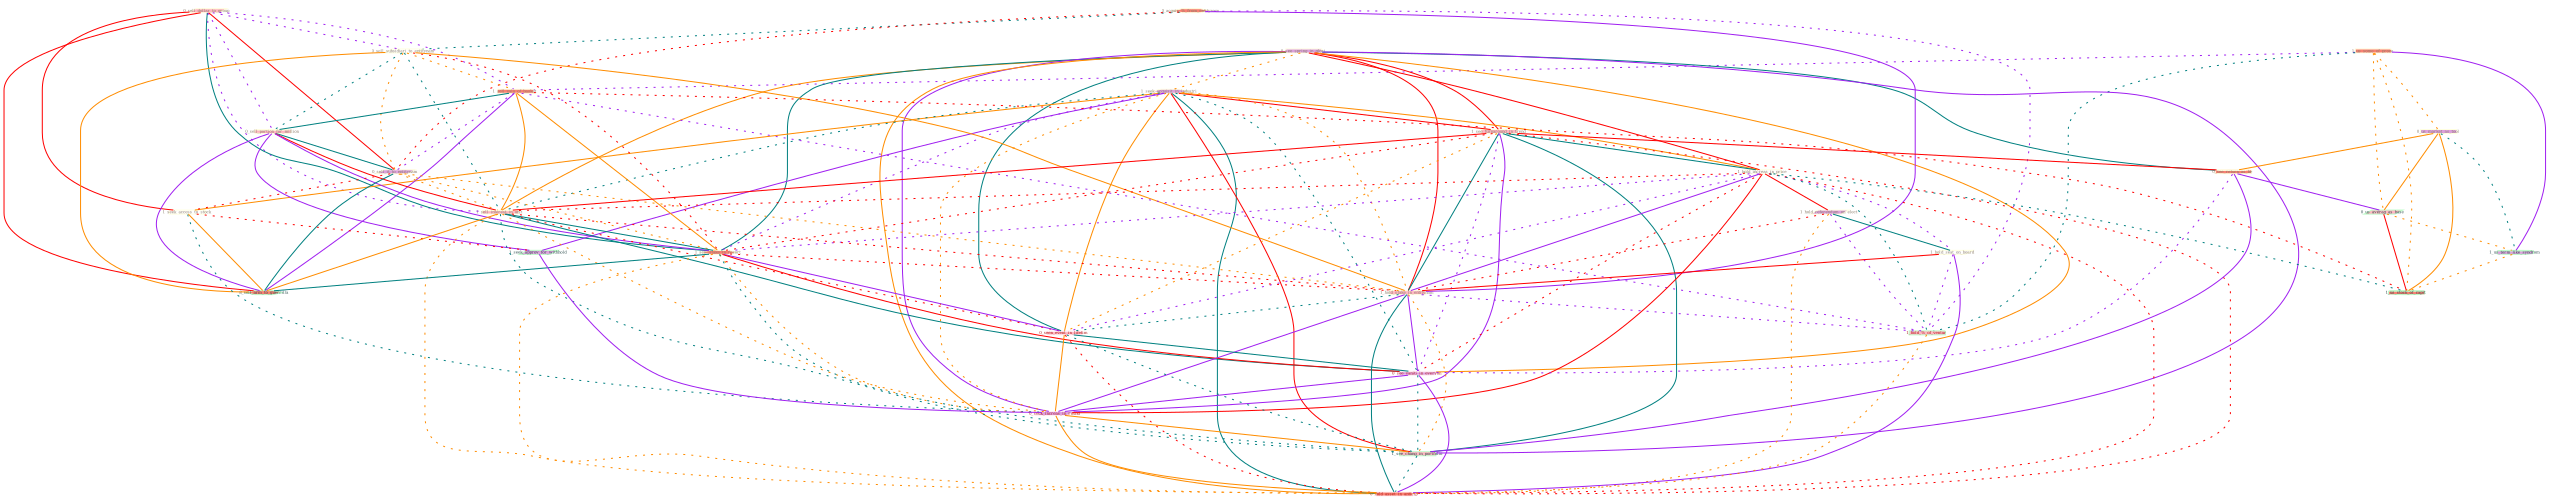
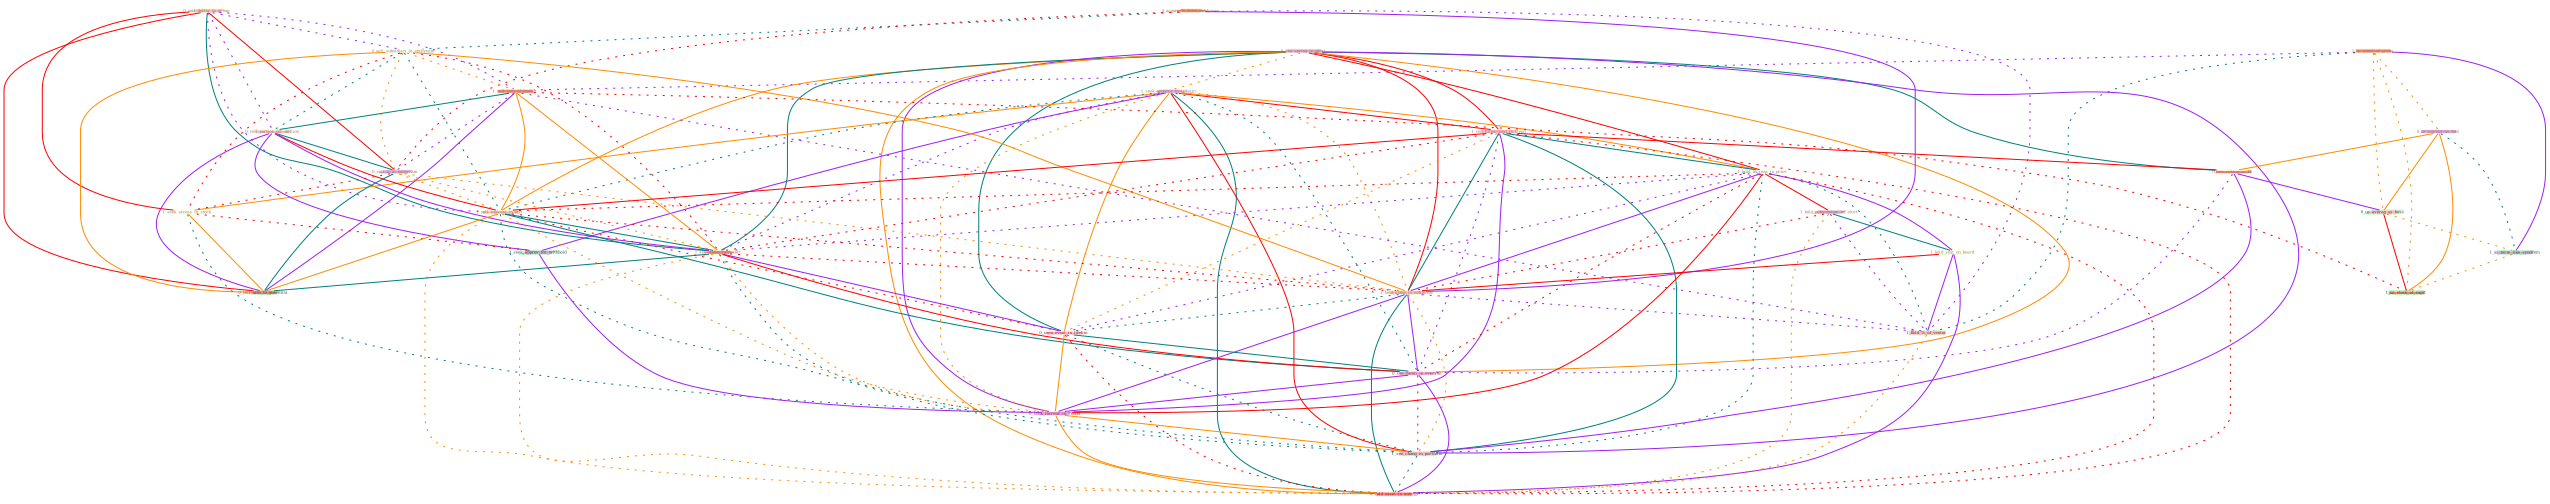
none -> (276, 108)
(1871, 202) -> (1871, 202)
(2090, 219) -> (1727, 406)
(264, 293) -> (264, 293)
(1940, 293) -> (1940, 293)
(1418, 413) -> (1418, 413)
